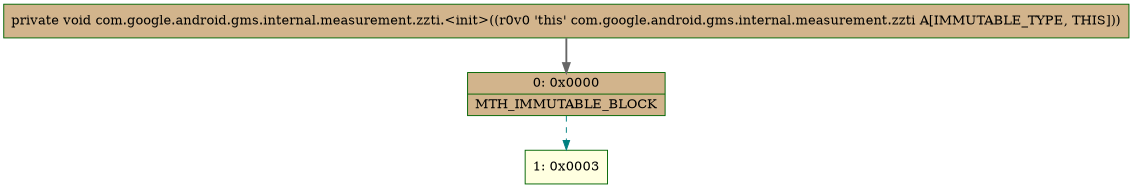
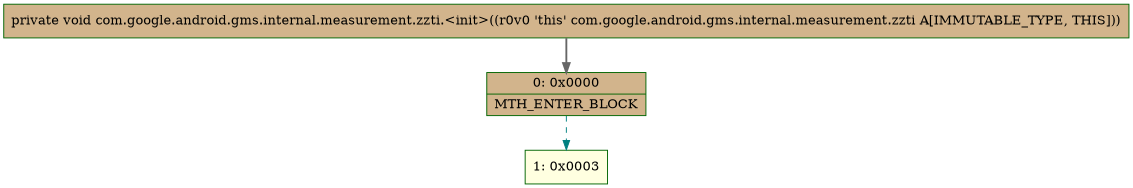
(566, 104) -> (566, 104)
